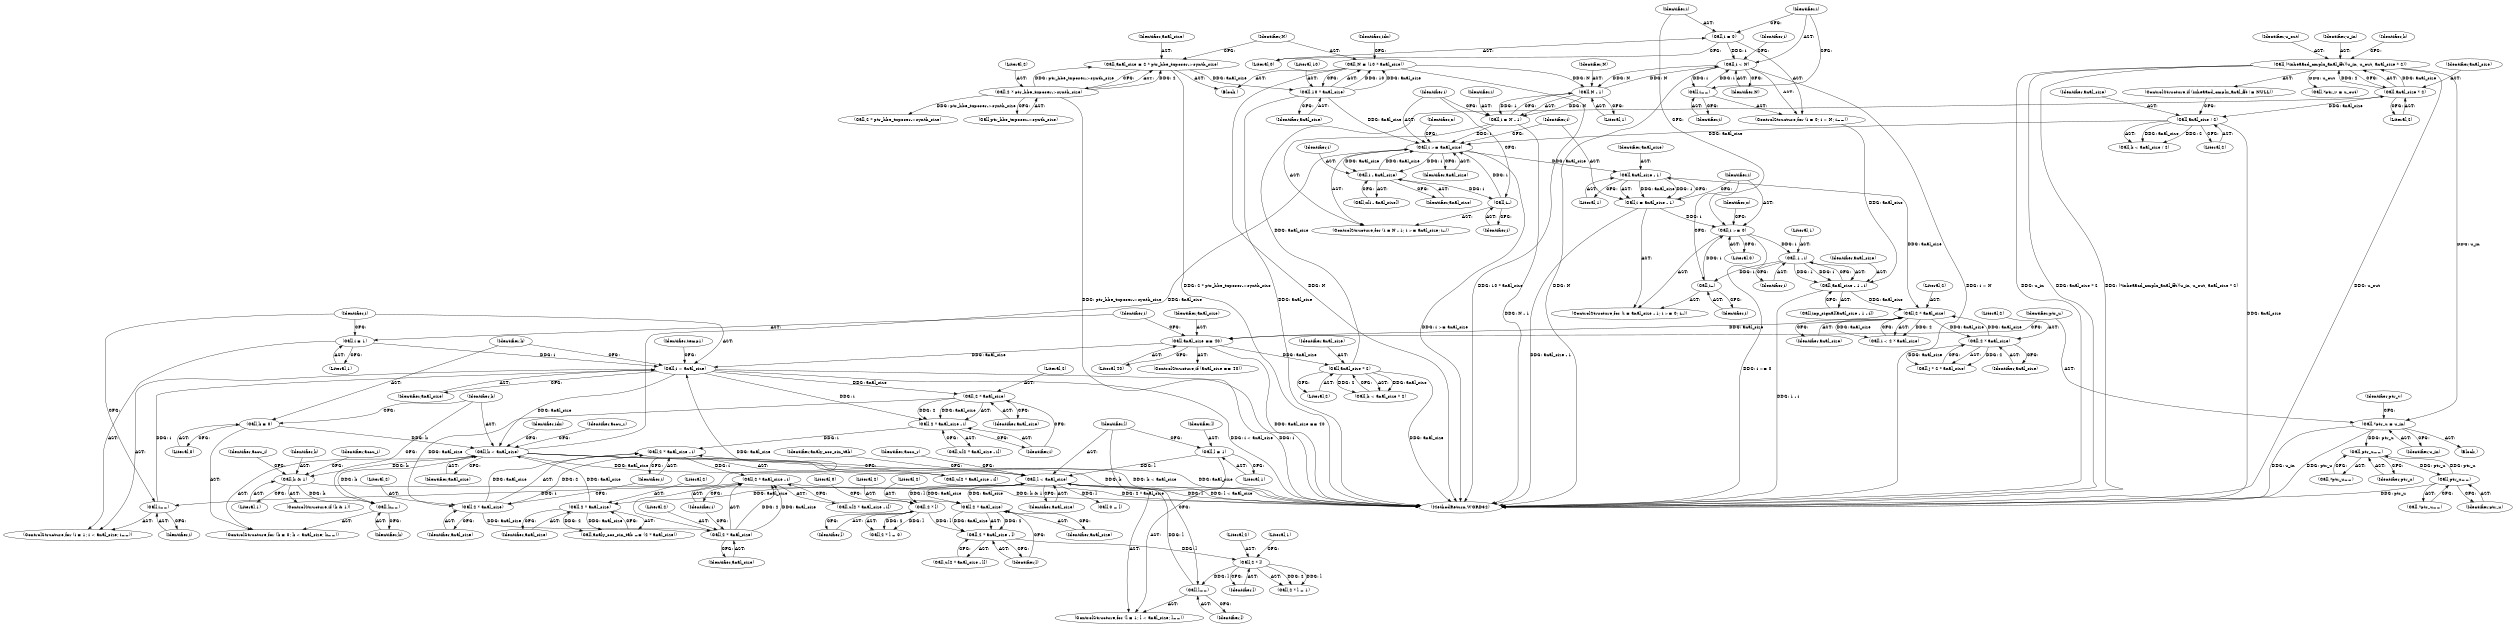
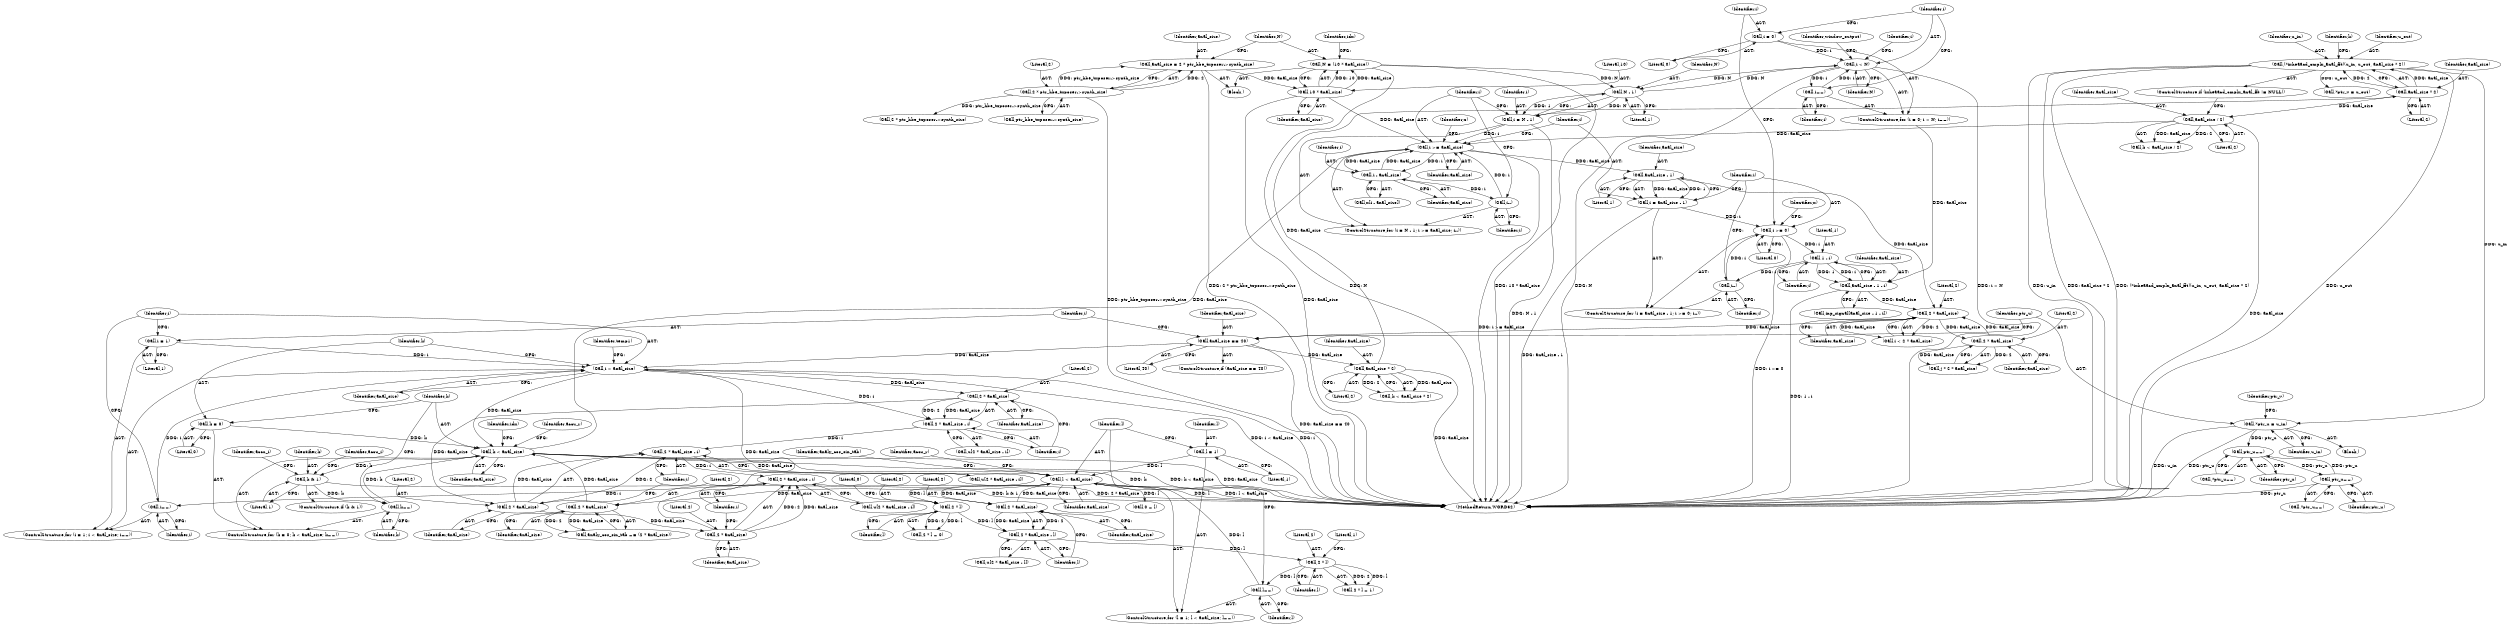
none -> (1831, 37)
